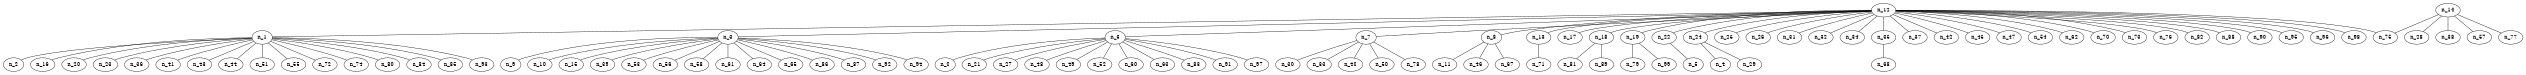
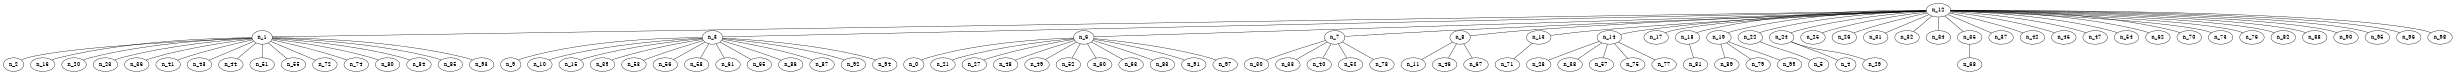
(2257, 18) -> (1773, 18)
(1601, 51) -> (1723, 51)
(759, 65) -> none
